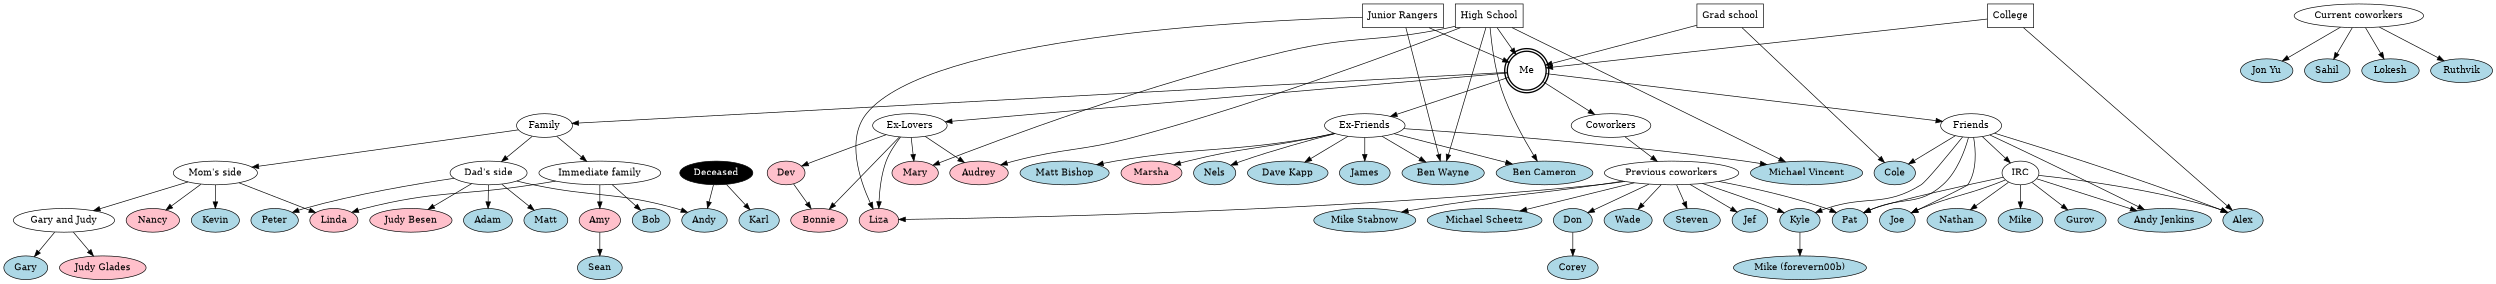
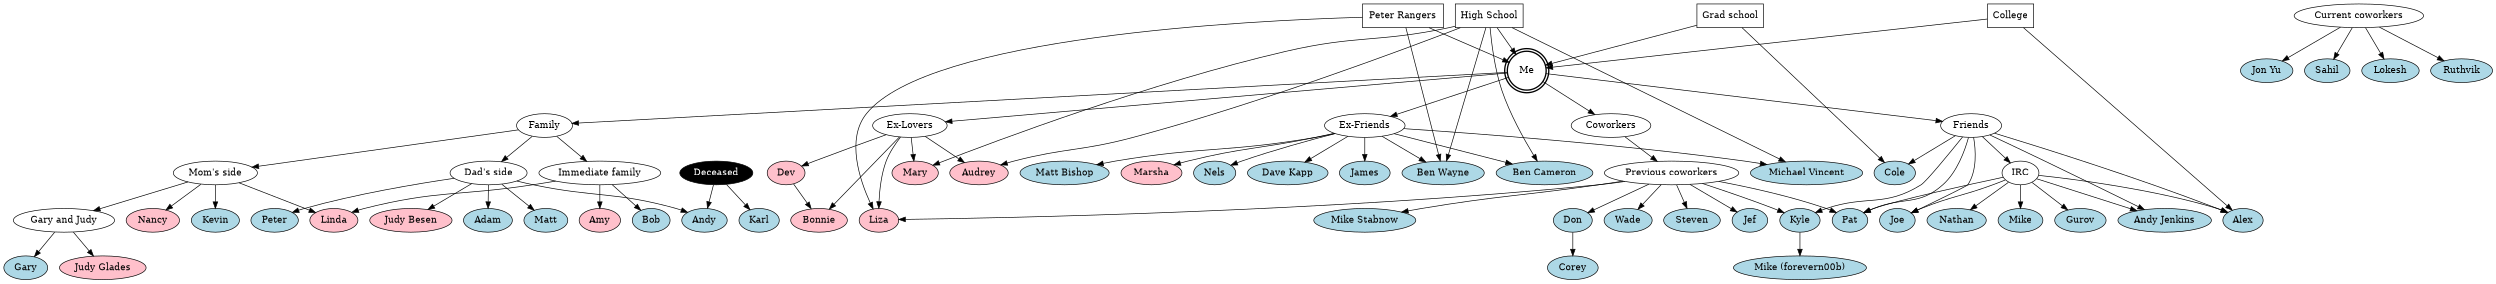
(1403, 16) -> (1403, 16)
(1485, 220) -> none
(600, 268) -> none
